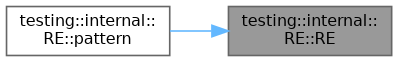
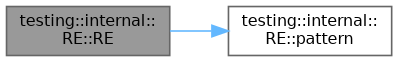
(191, 31) -> (191, 31)
